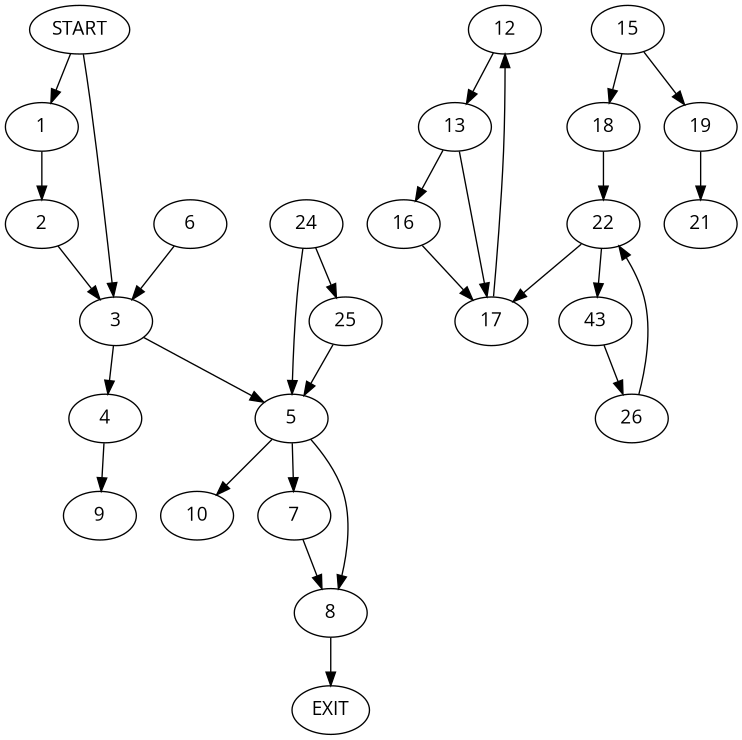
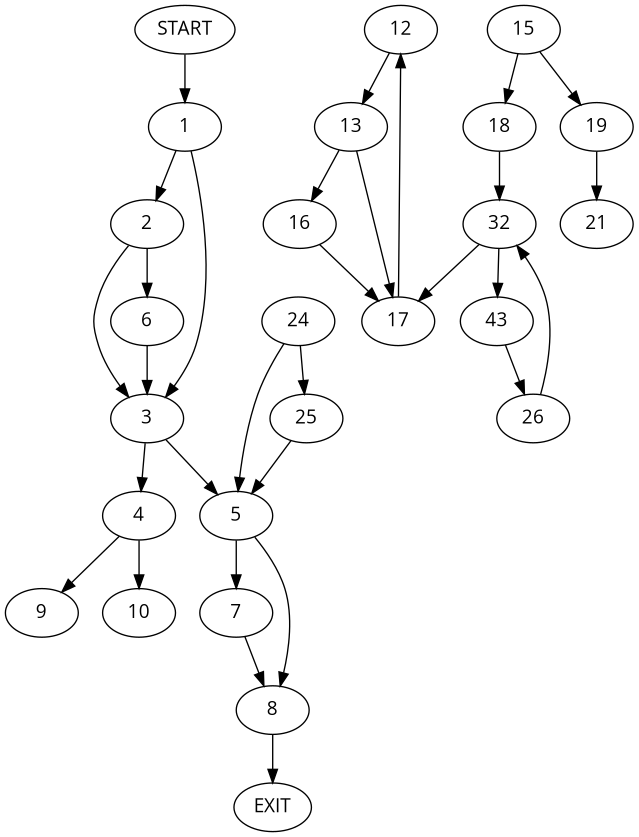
(99, 168) -> (206, 271)
(603, 224) -> (500, 224)
none -> (147, 266)
(249, 462) -> (139, 558)
